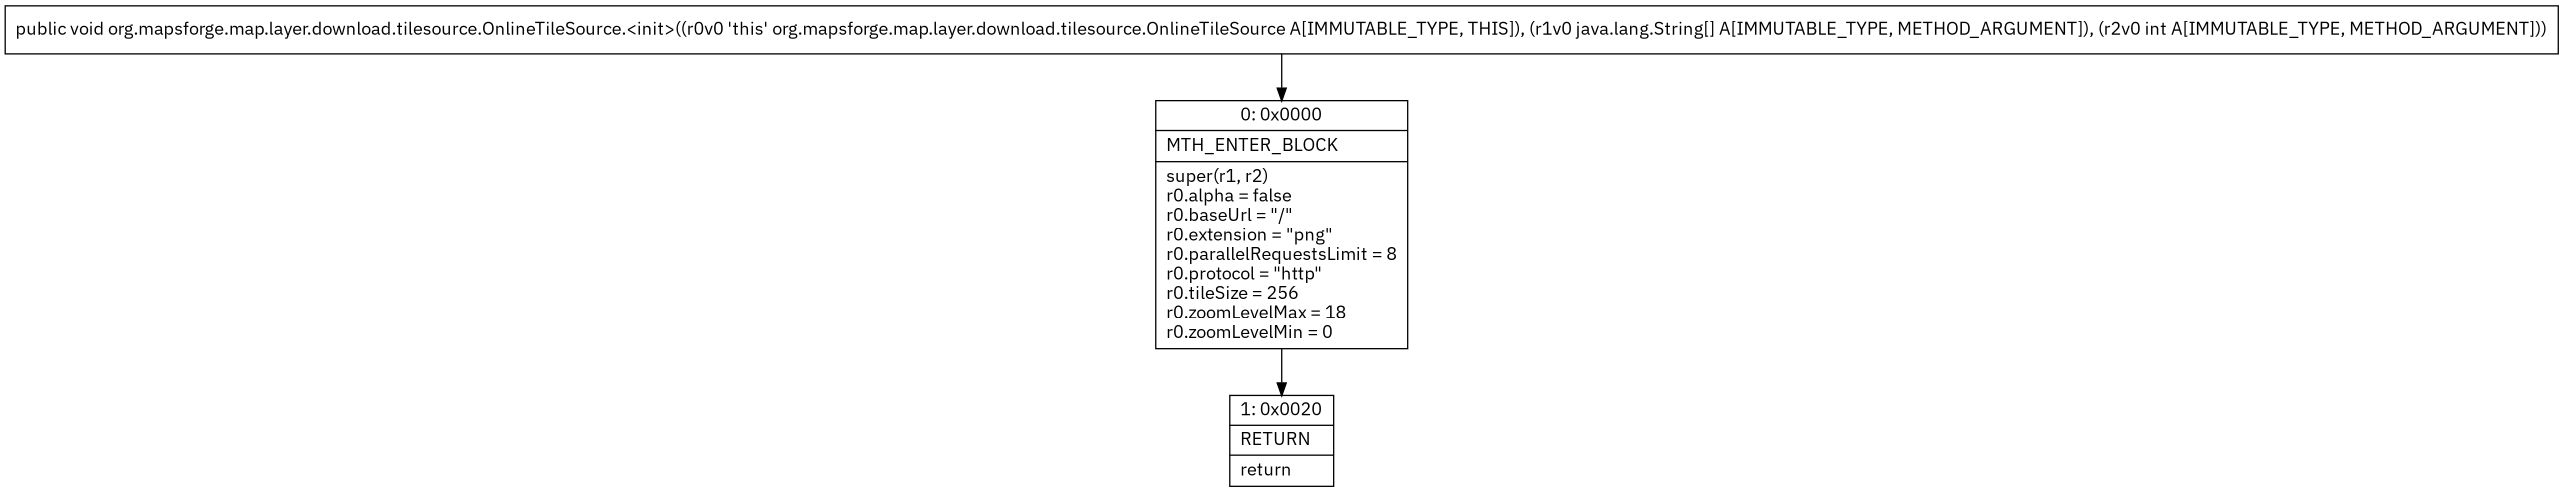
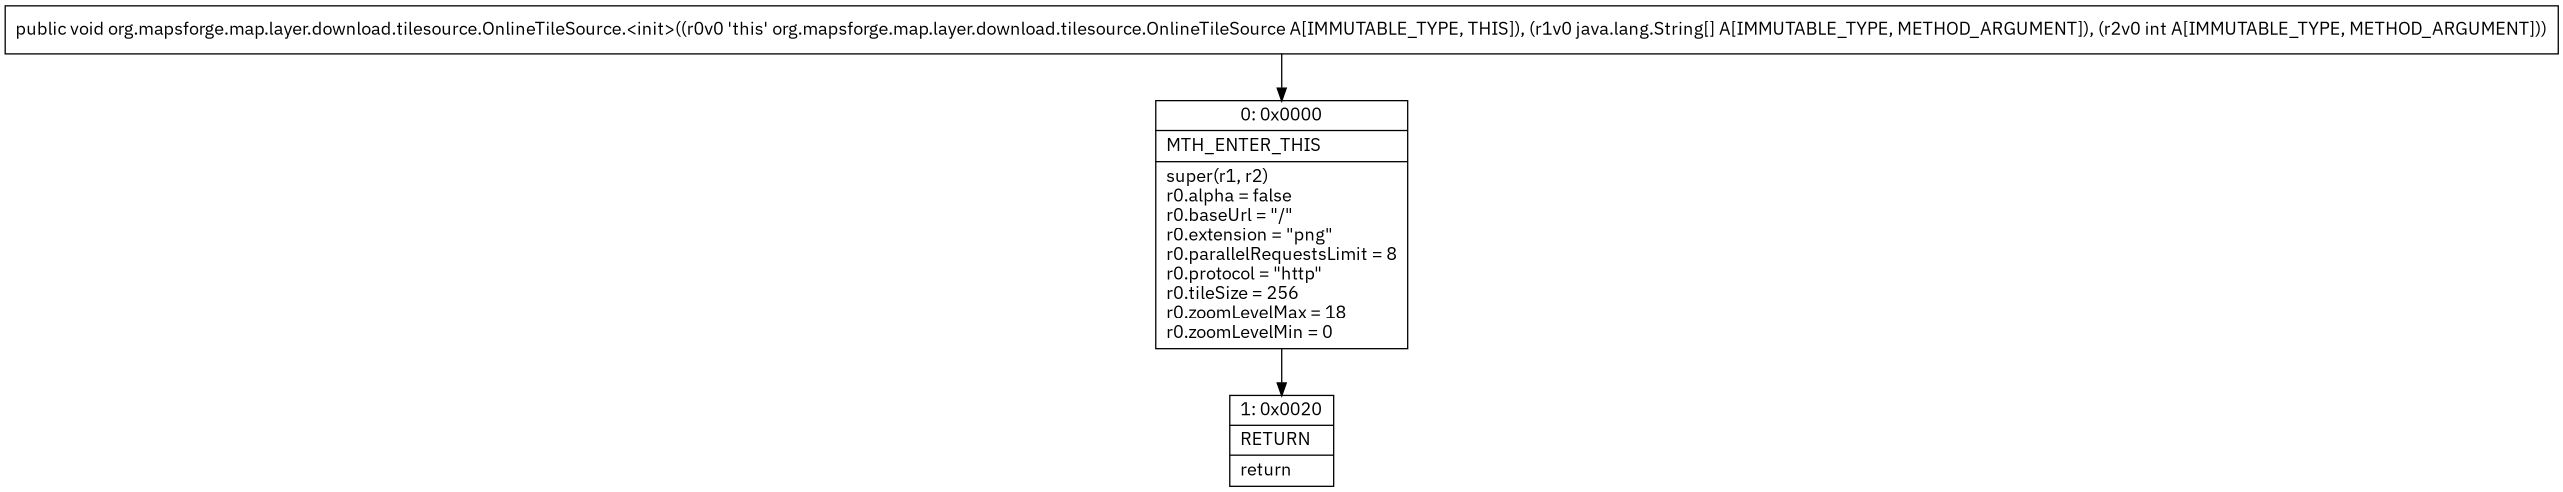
(1253, 145) -> (1244, 145)
